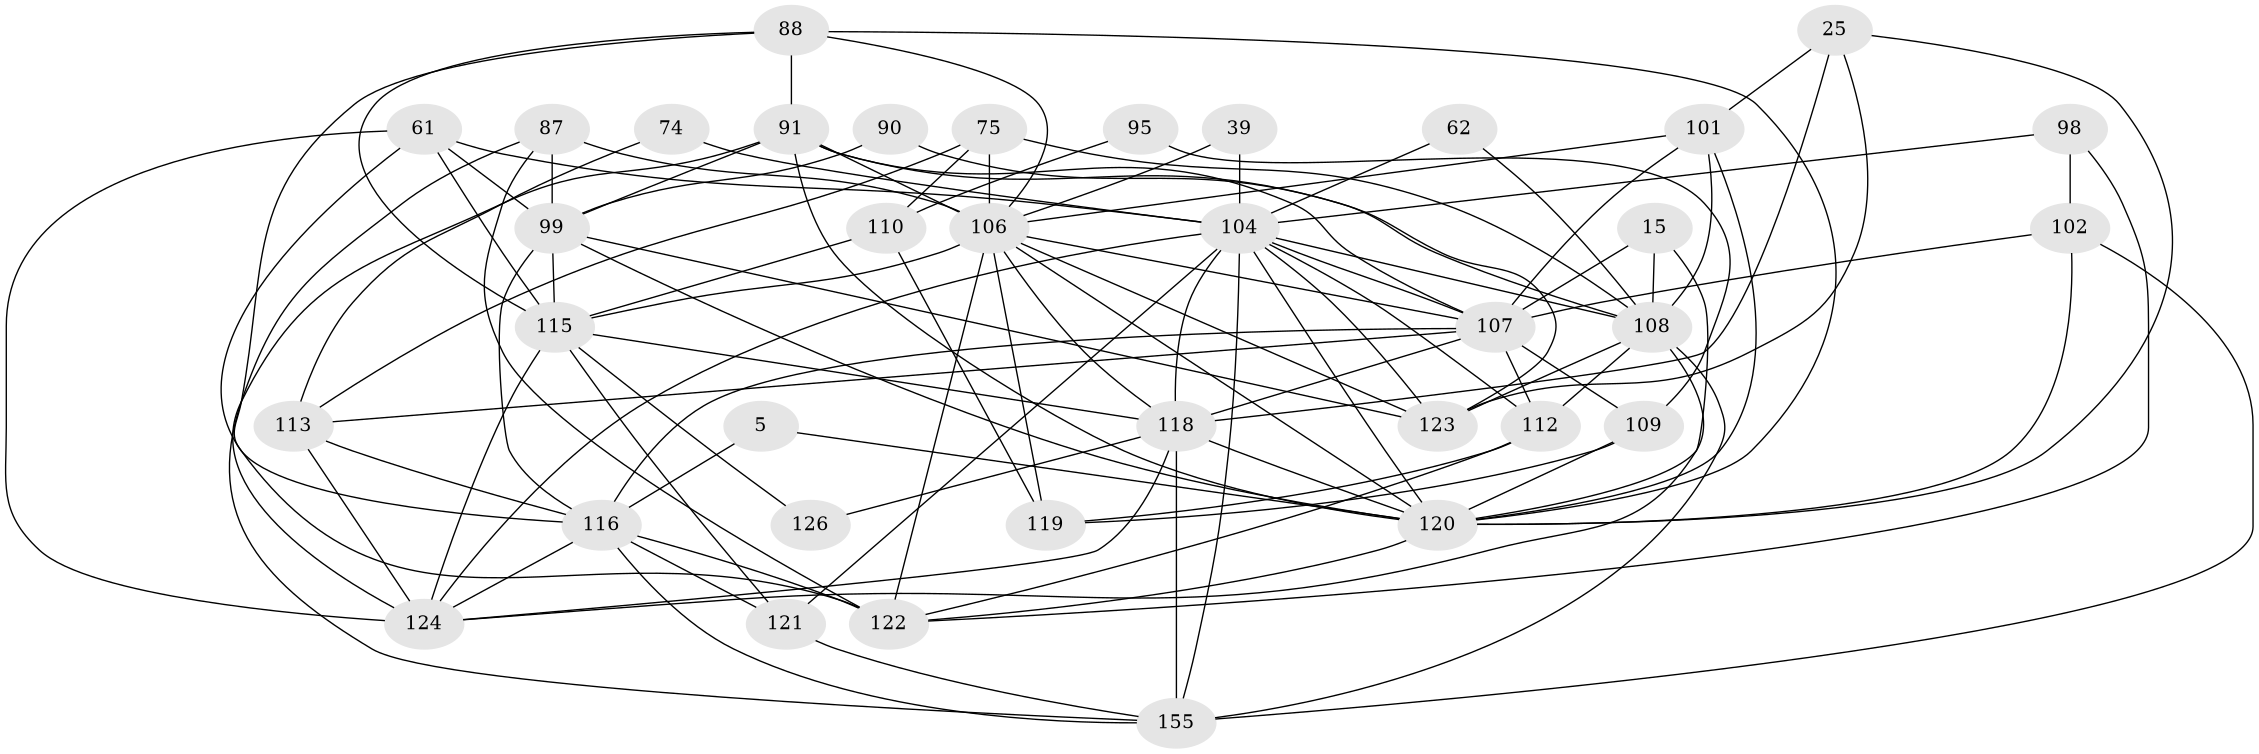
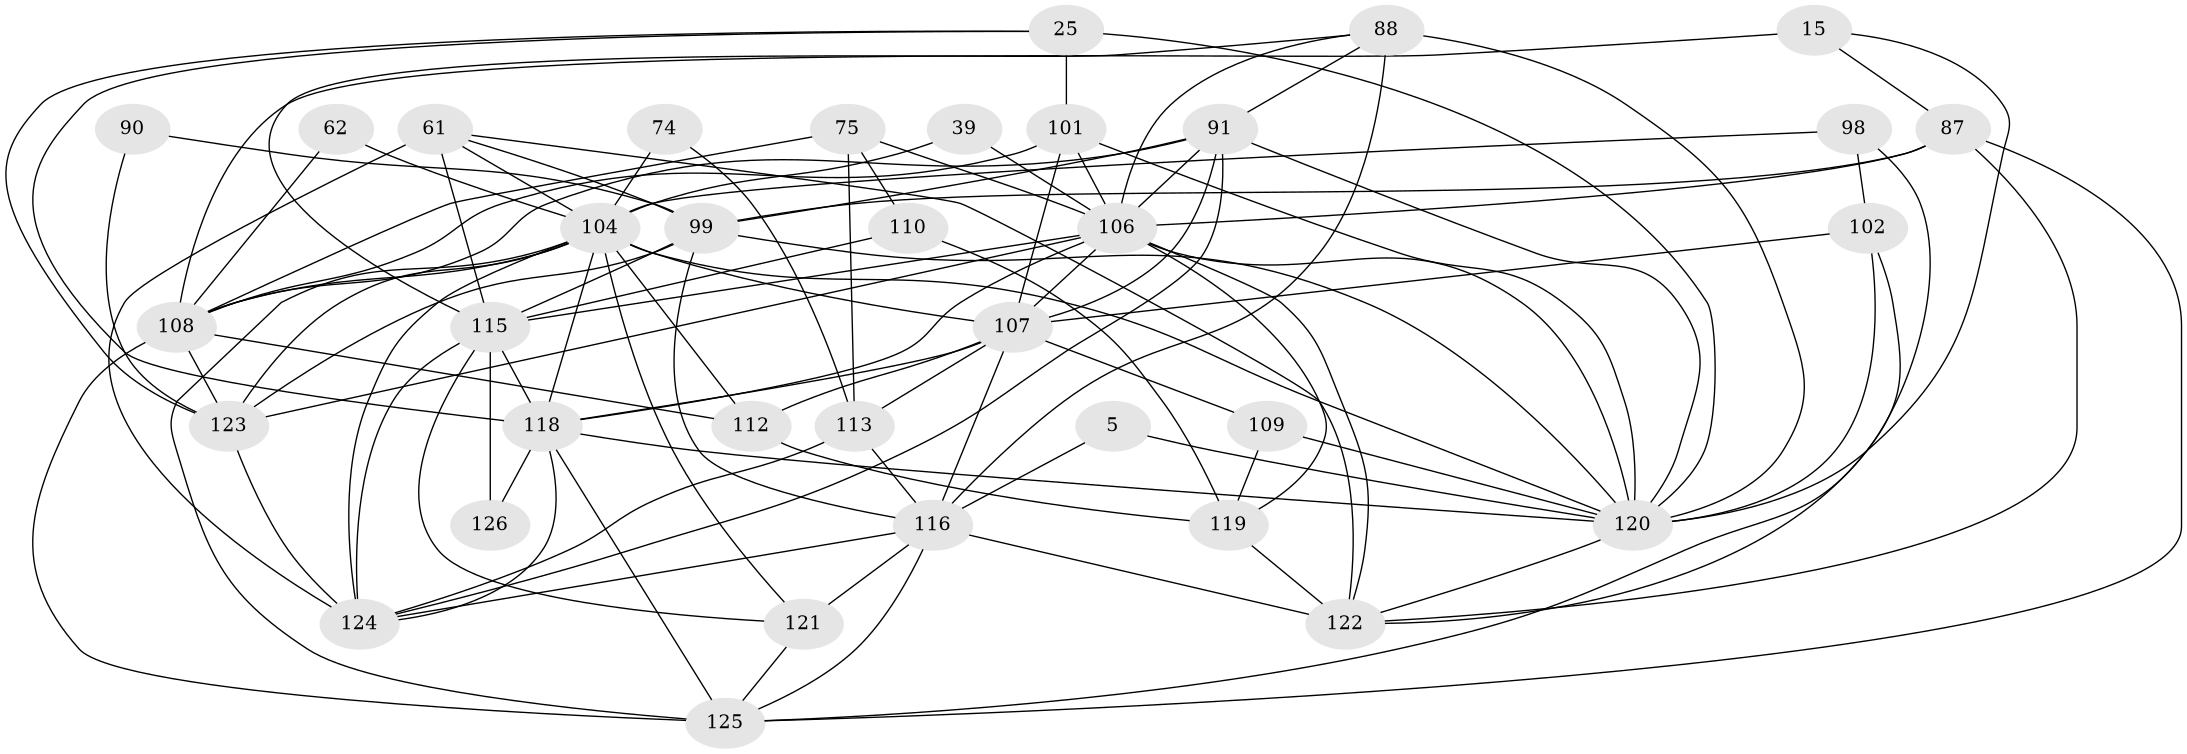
(1141, 129) -> none
(1570, 281) -> (1884, 80)
(1235, 533) -> (1287, 575)
(1049, 596) -> (277, 533)
(1176, 723) -> (725, 723)
